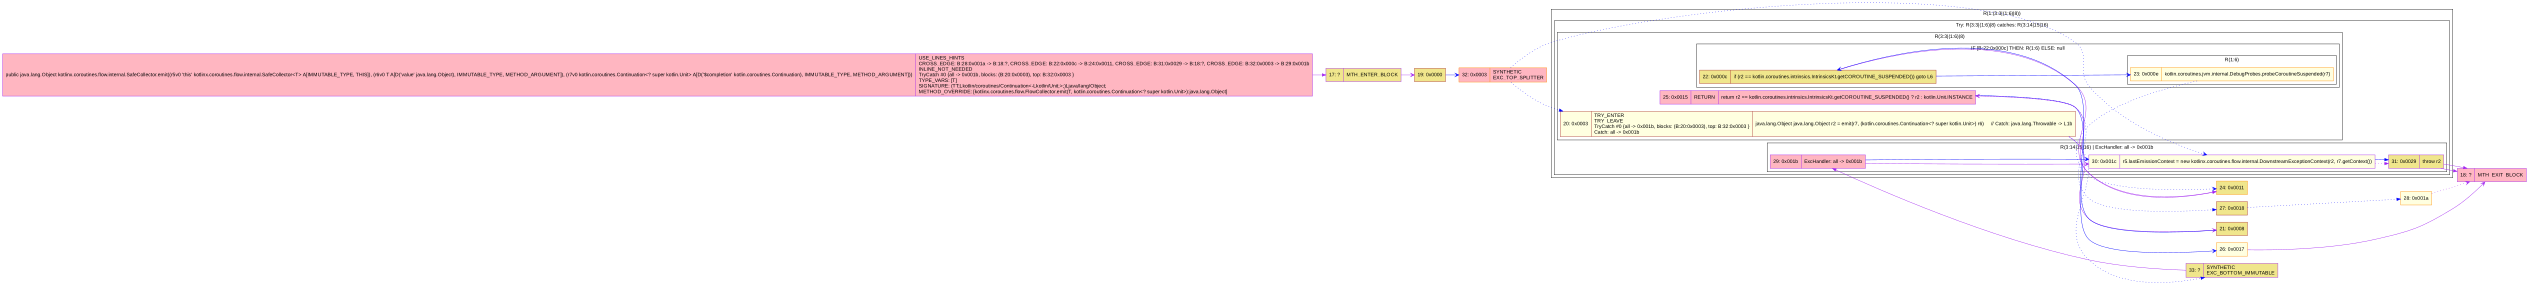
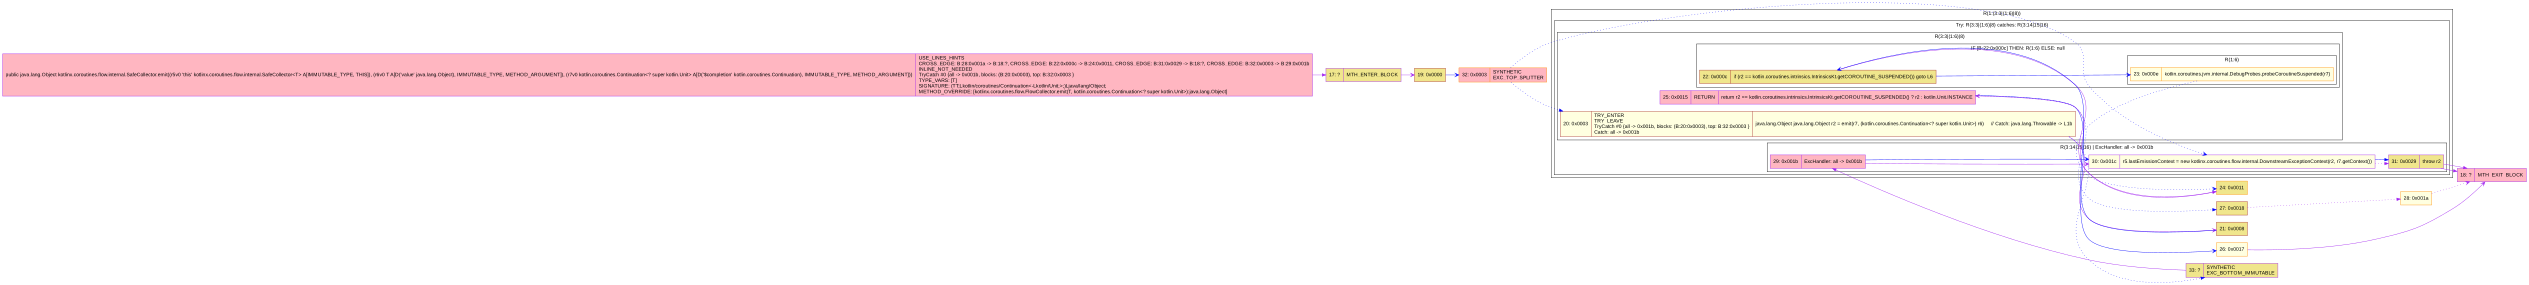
(2322, 203) -> (2322, 203)
